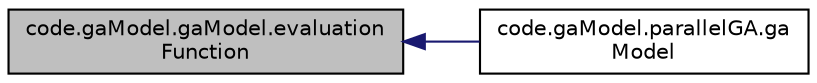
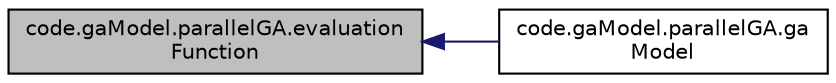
(206, 42) -> (215, 42)
